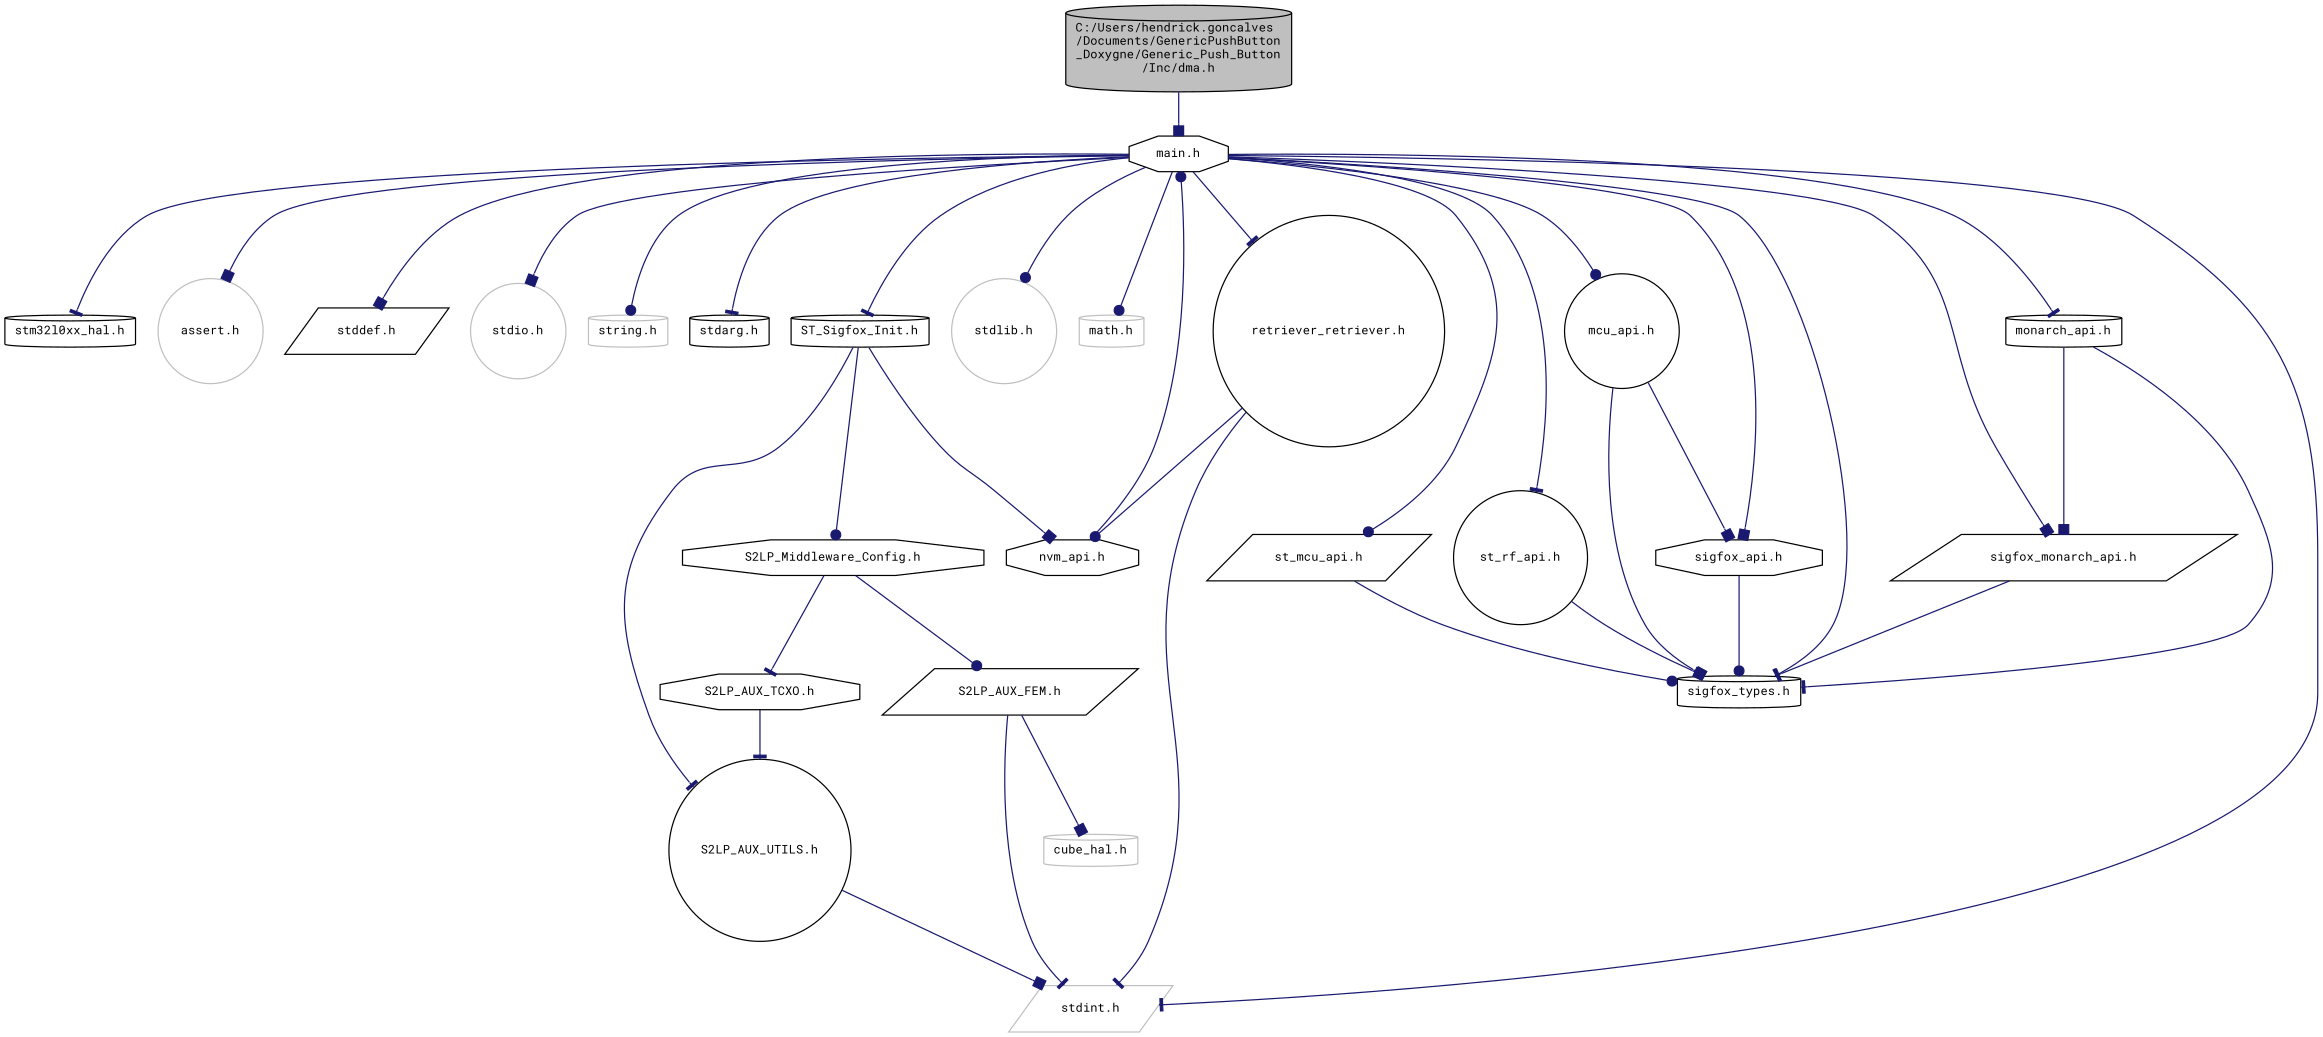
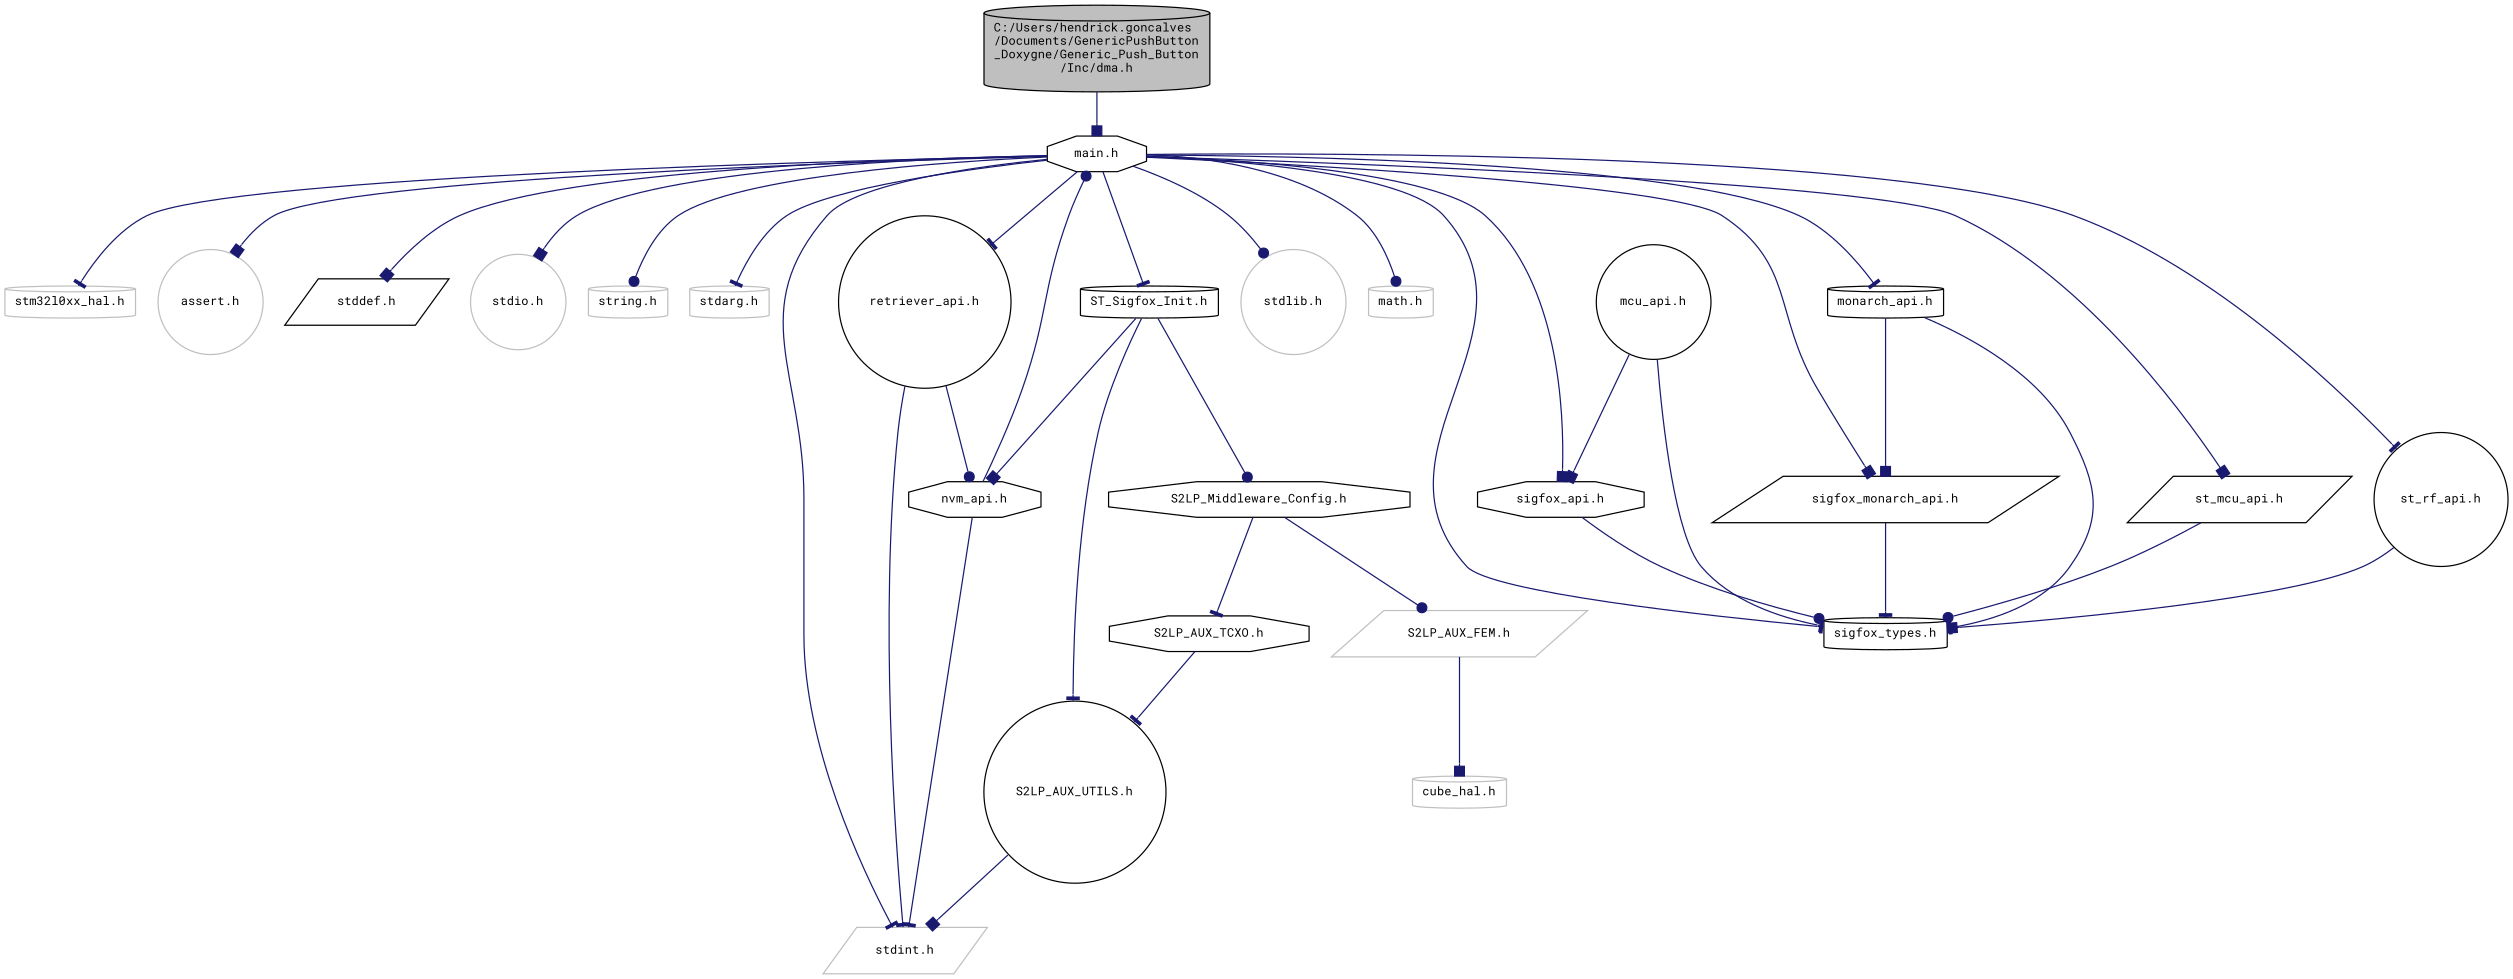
(1464, 189) -> none
(1489, 271) -> (1736, 186)
(70, 331) -> (70, 302)
(729, 331) -> (729, 302)
(1329, 331) -> (925, 302)
(1616, 542) -> (1684, 530)
(1010, 692) -> (1460, 634)
(1010, 854) -> (941, 719)
